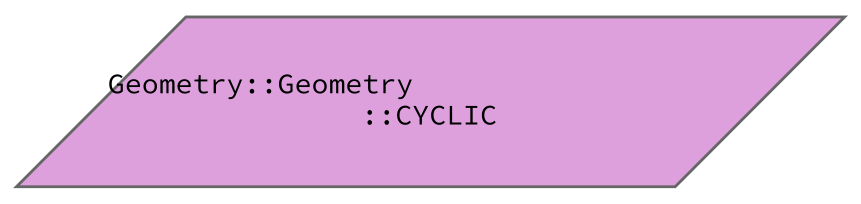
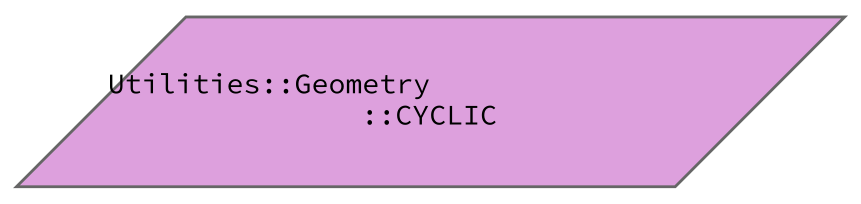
(431, 102) -> (431, 102)
